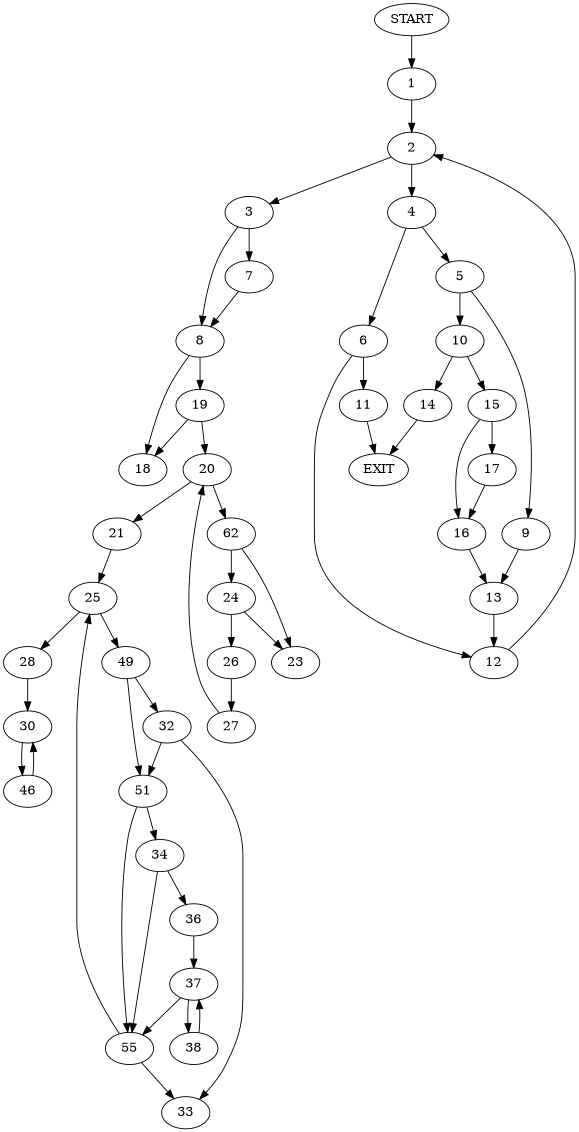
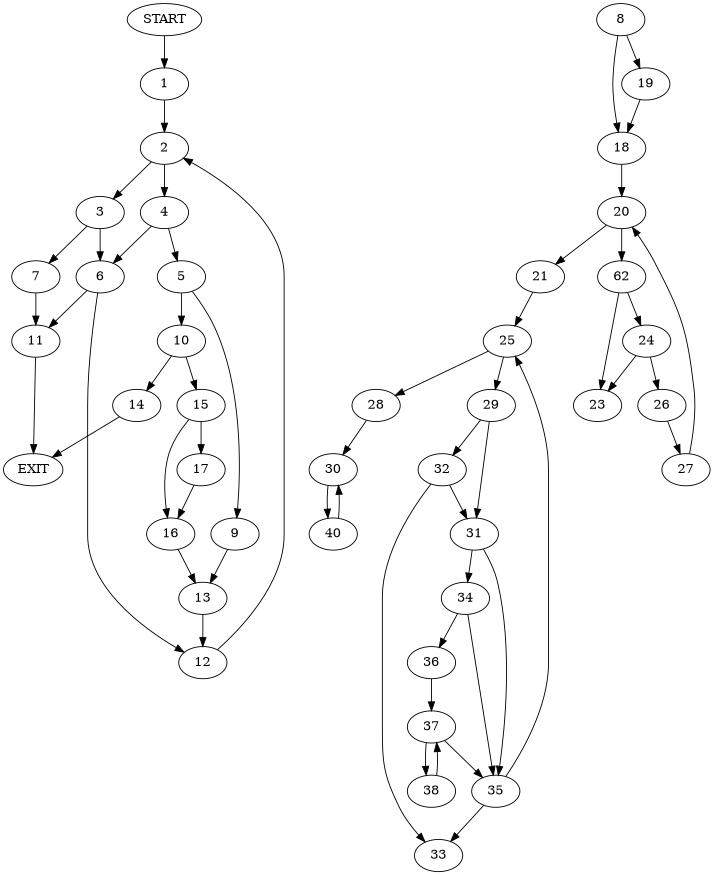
(214, 269) -> (100, 240)
(227, 305) -> (36, 305)
(203, 433) -> (622, 176)
(126, 663) -> (491, 405)
(28, 791) -> (333, 534)
(143, 791) -> (474, 534)
(129, 1048) -> (496, 791)
